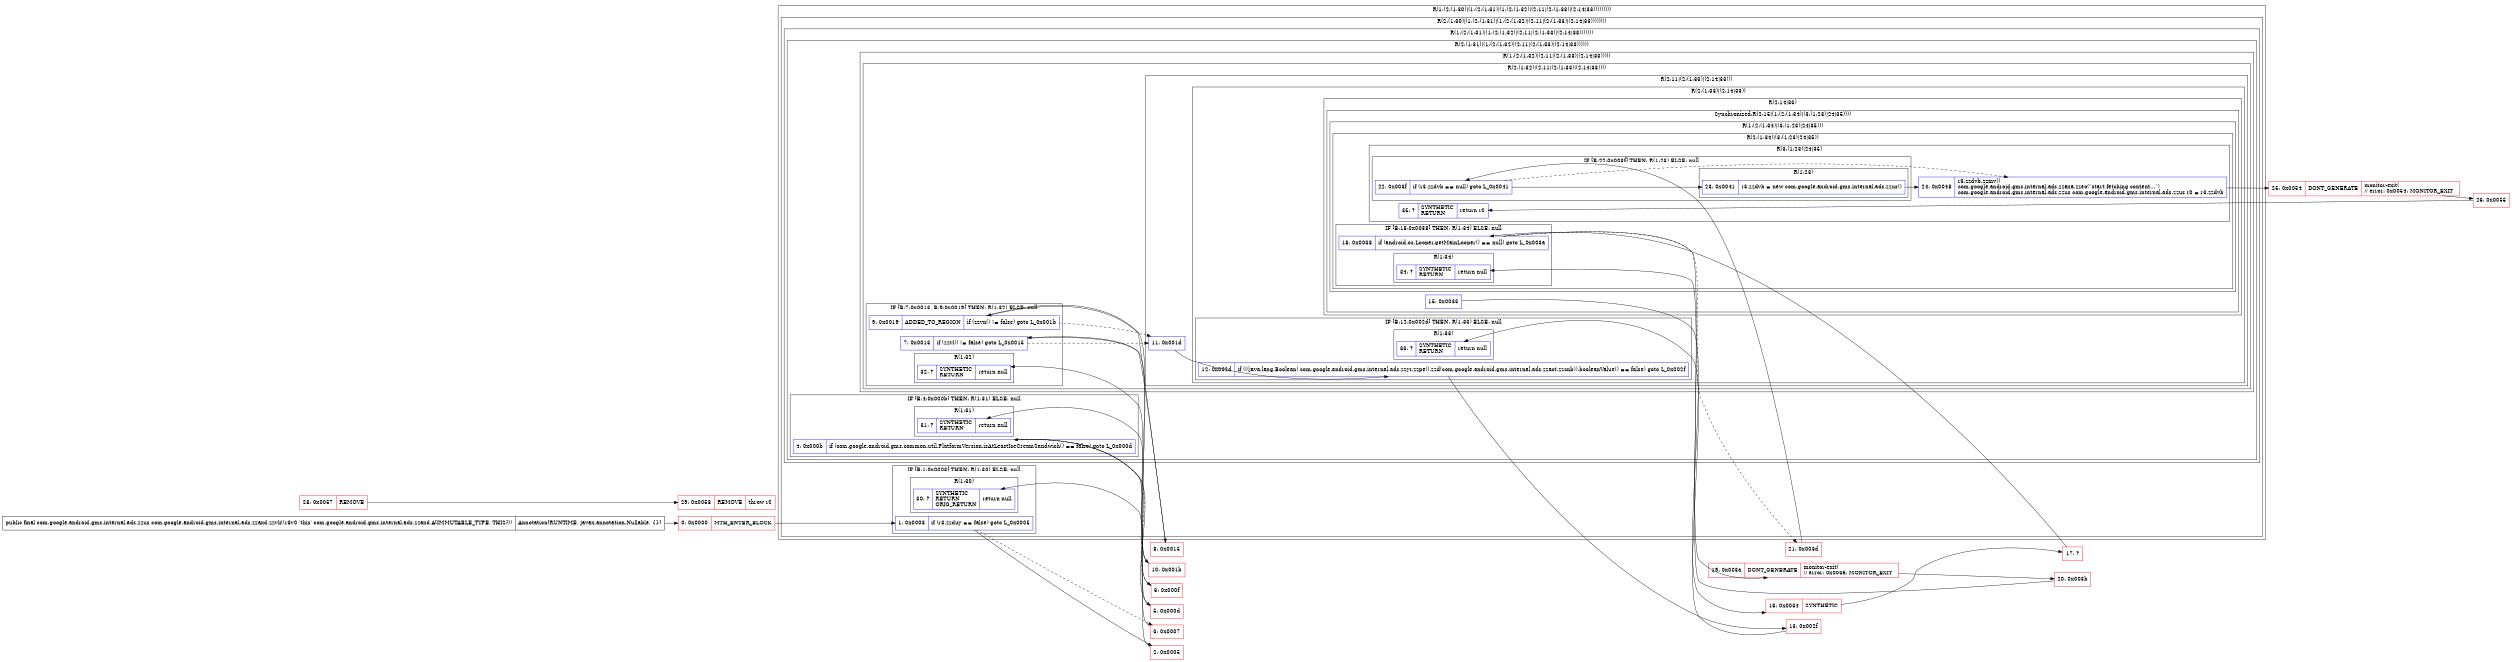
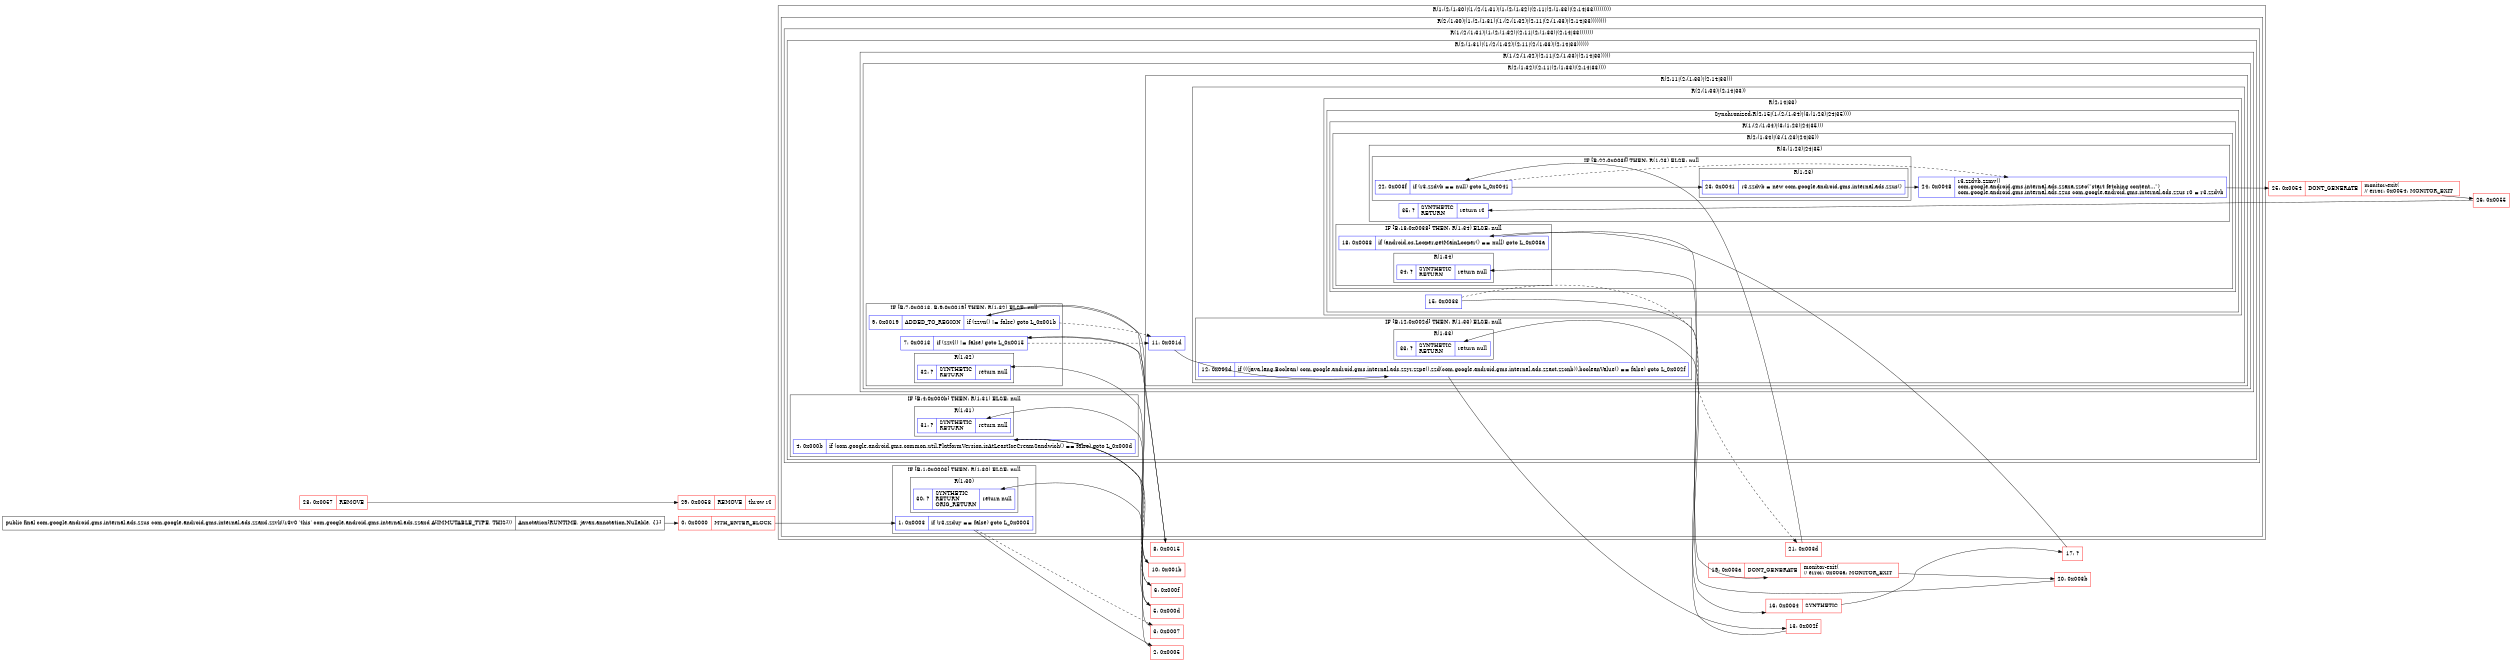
(1703, 403) -> (1663, 307)
